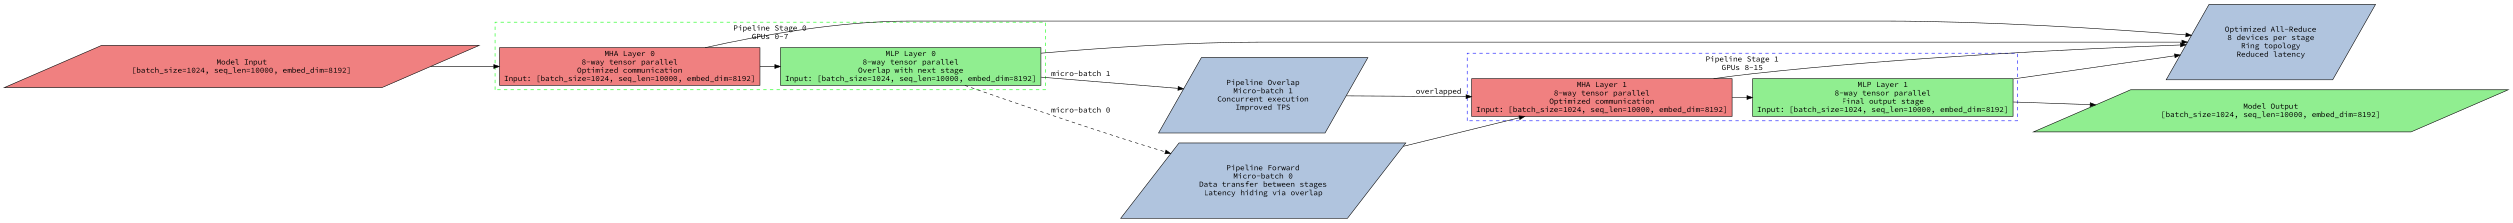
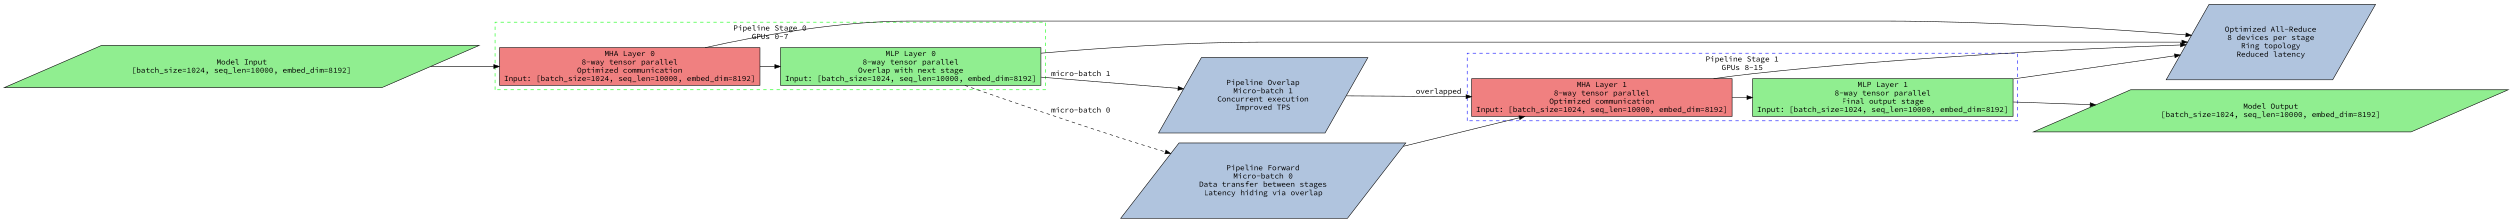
(242, 66) -> (242, 66)
